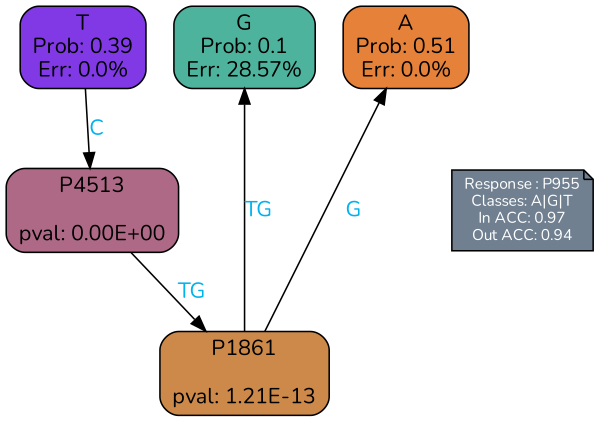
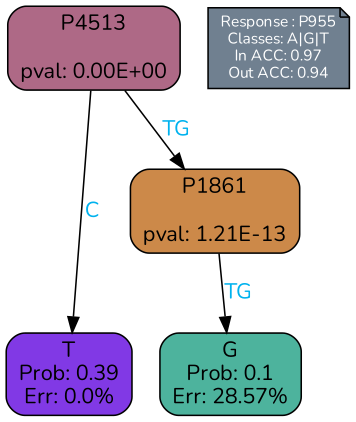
(406, 47) -> none
(87, 121) -> (82, 204)
